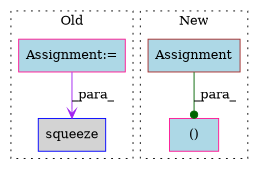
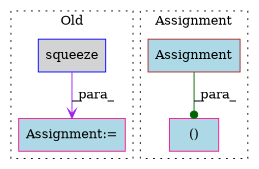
(194, 21) -> (194, 21)
(72, 91) -> (72, 91)
